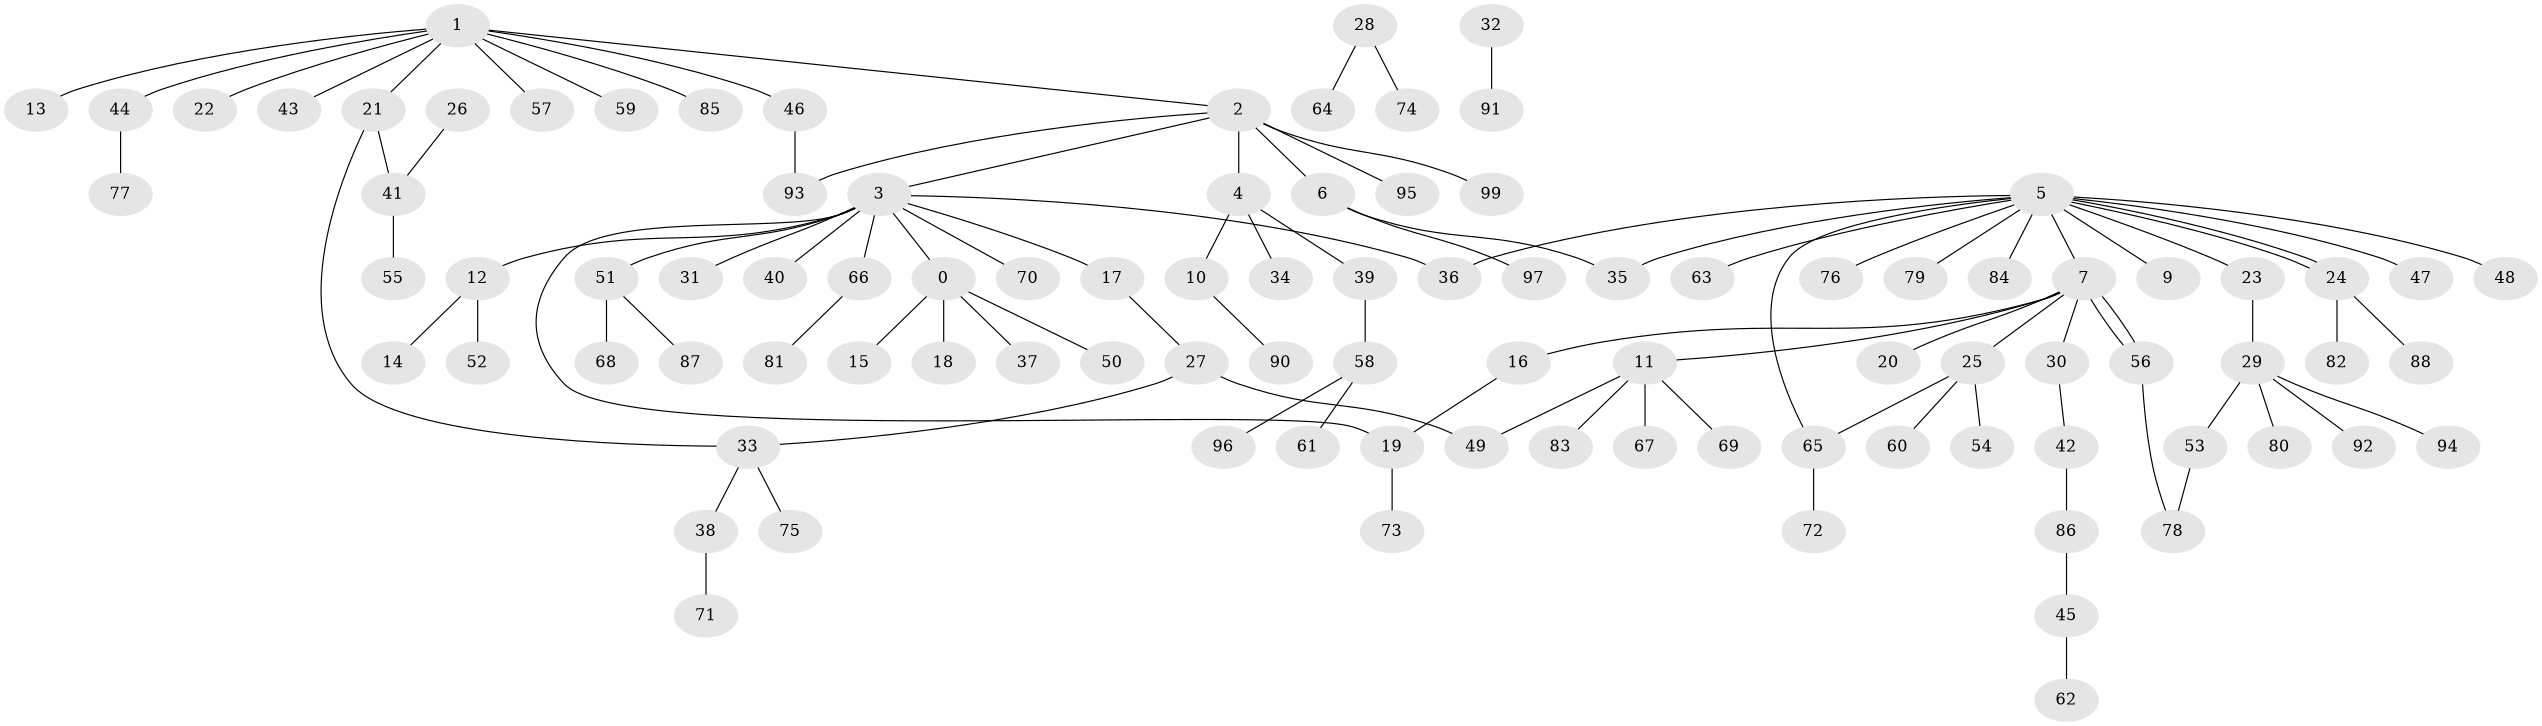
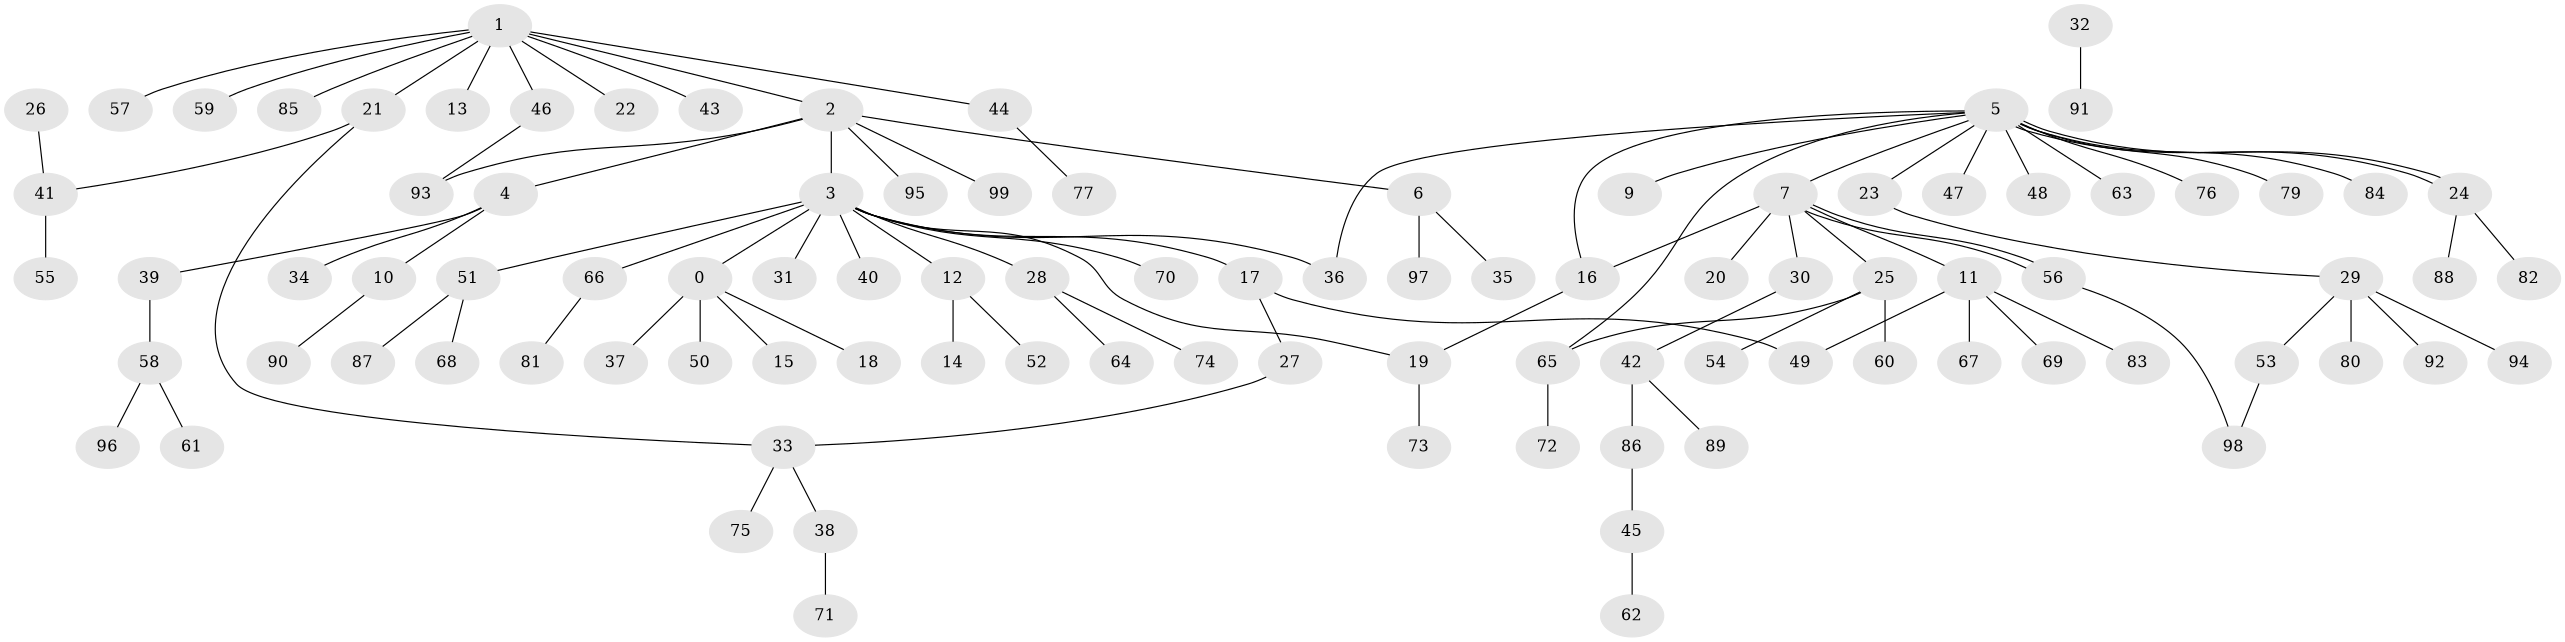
(1824, 220) -> (1657, 139)
none -> (946, 240)
(1325, 404) -> (1526, 321)
none -> (1716, 447)
(2173, 532) -> (2234, 447)
